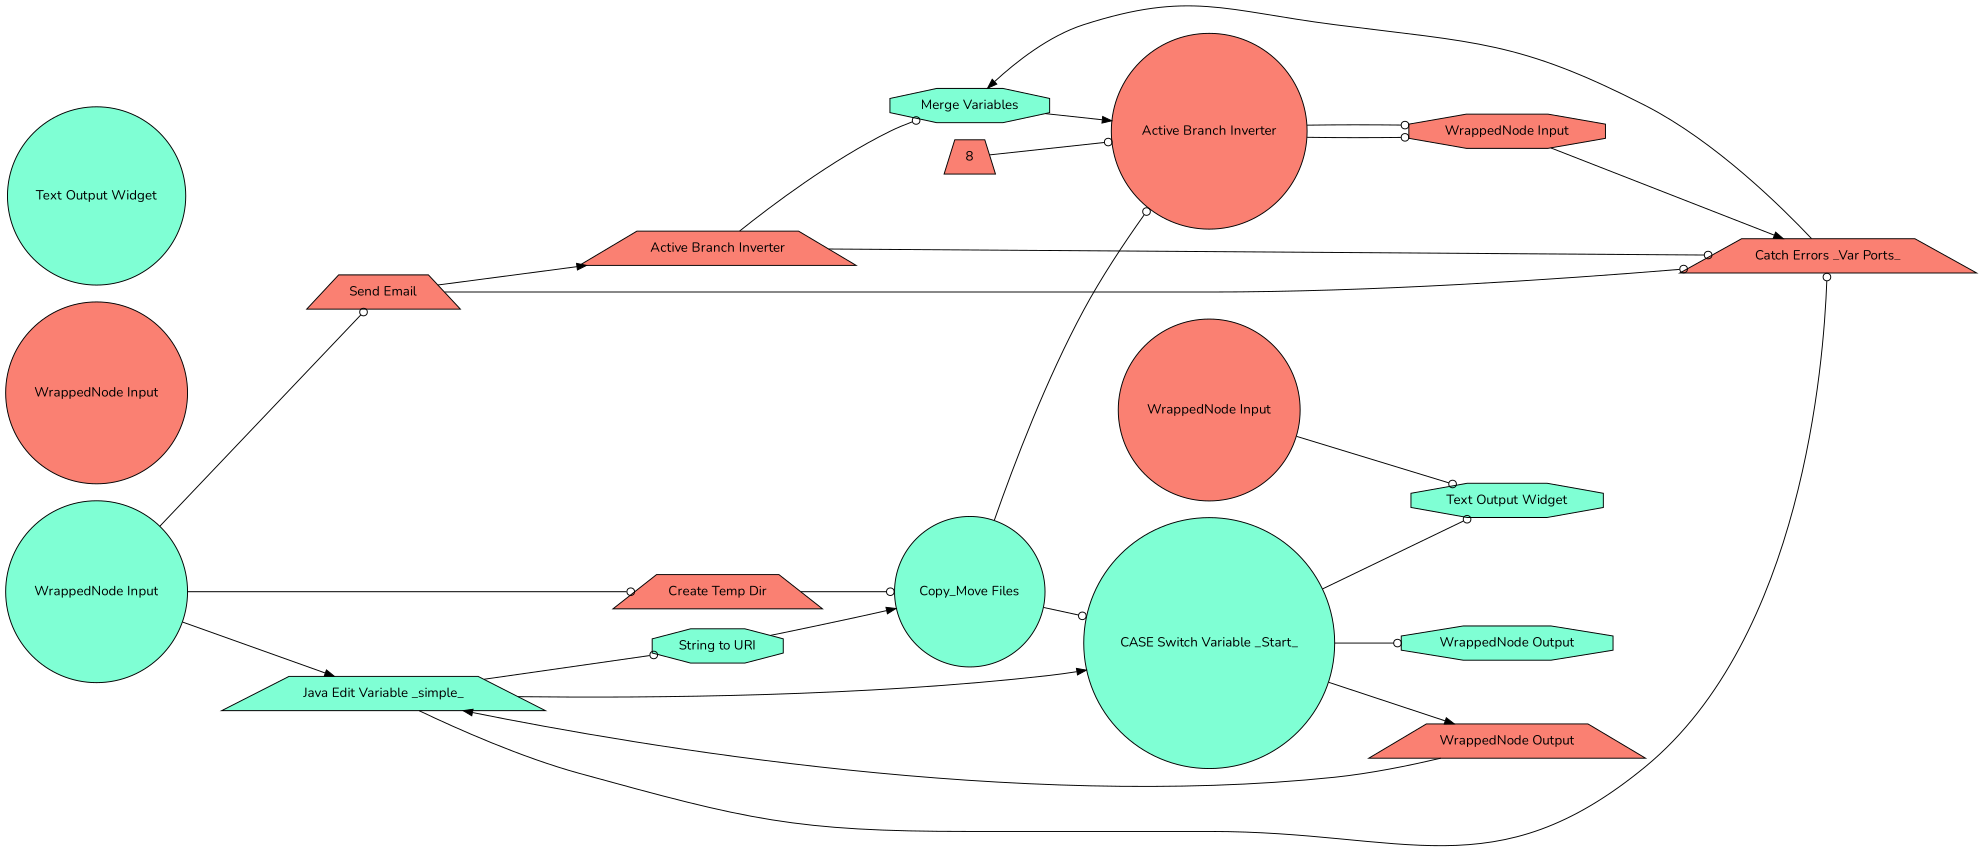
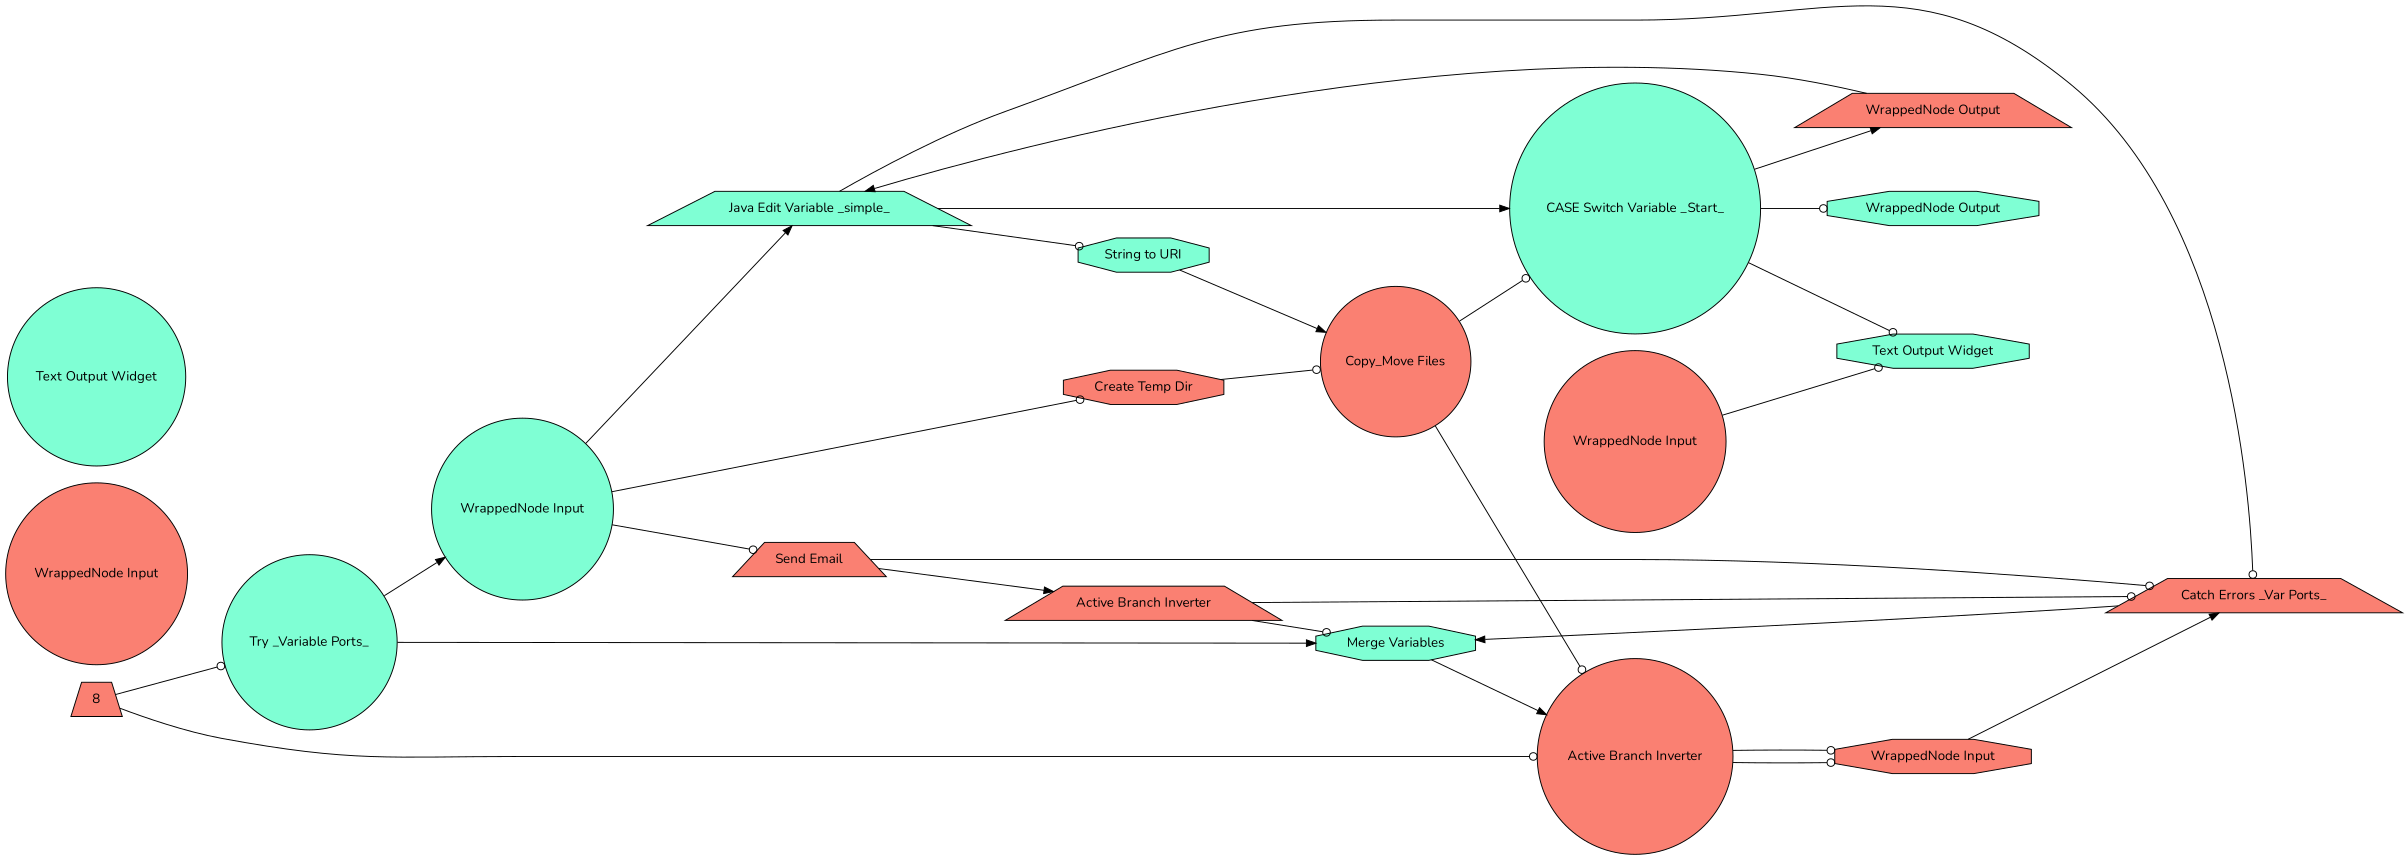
(718, 592) -> (1144, 387)
(970, 592) -> (1396, 362)
none -> (310, 642)
